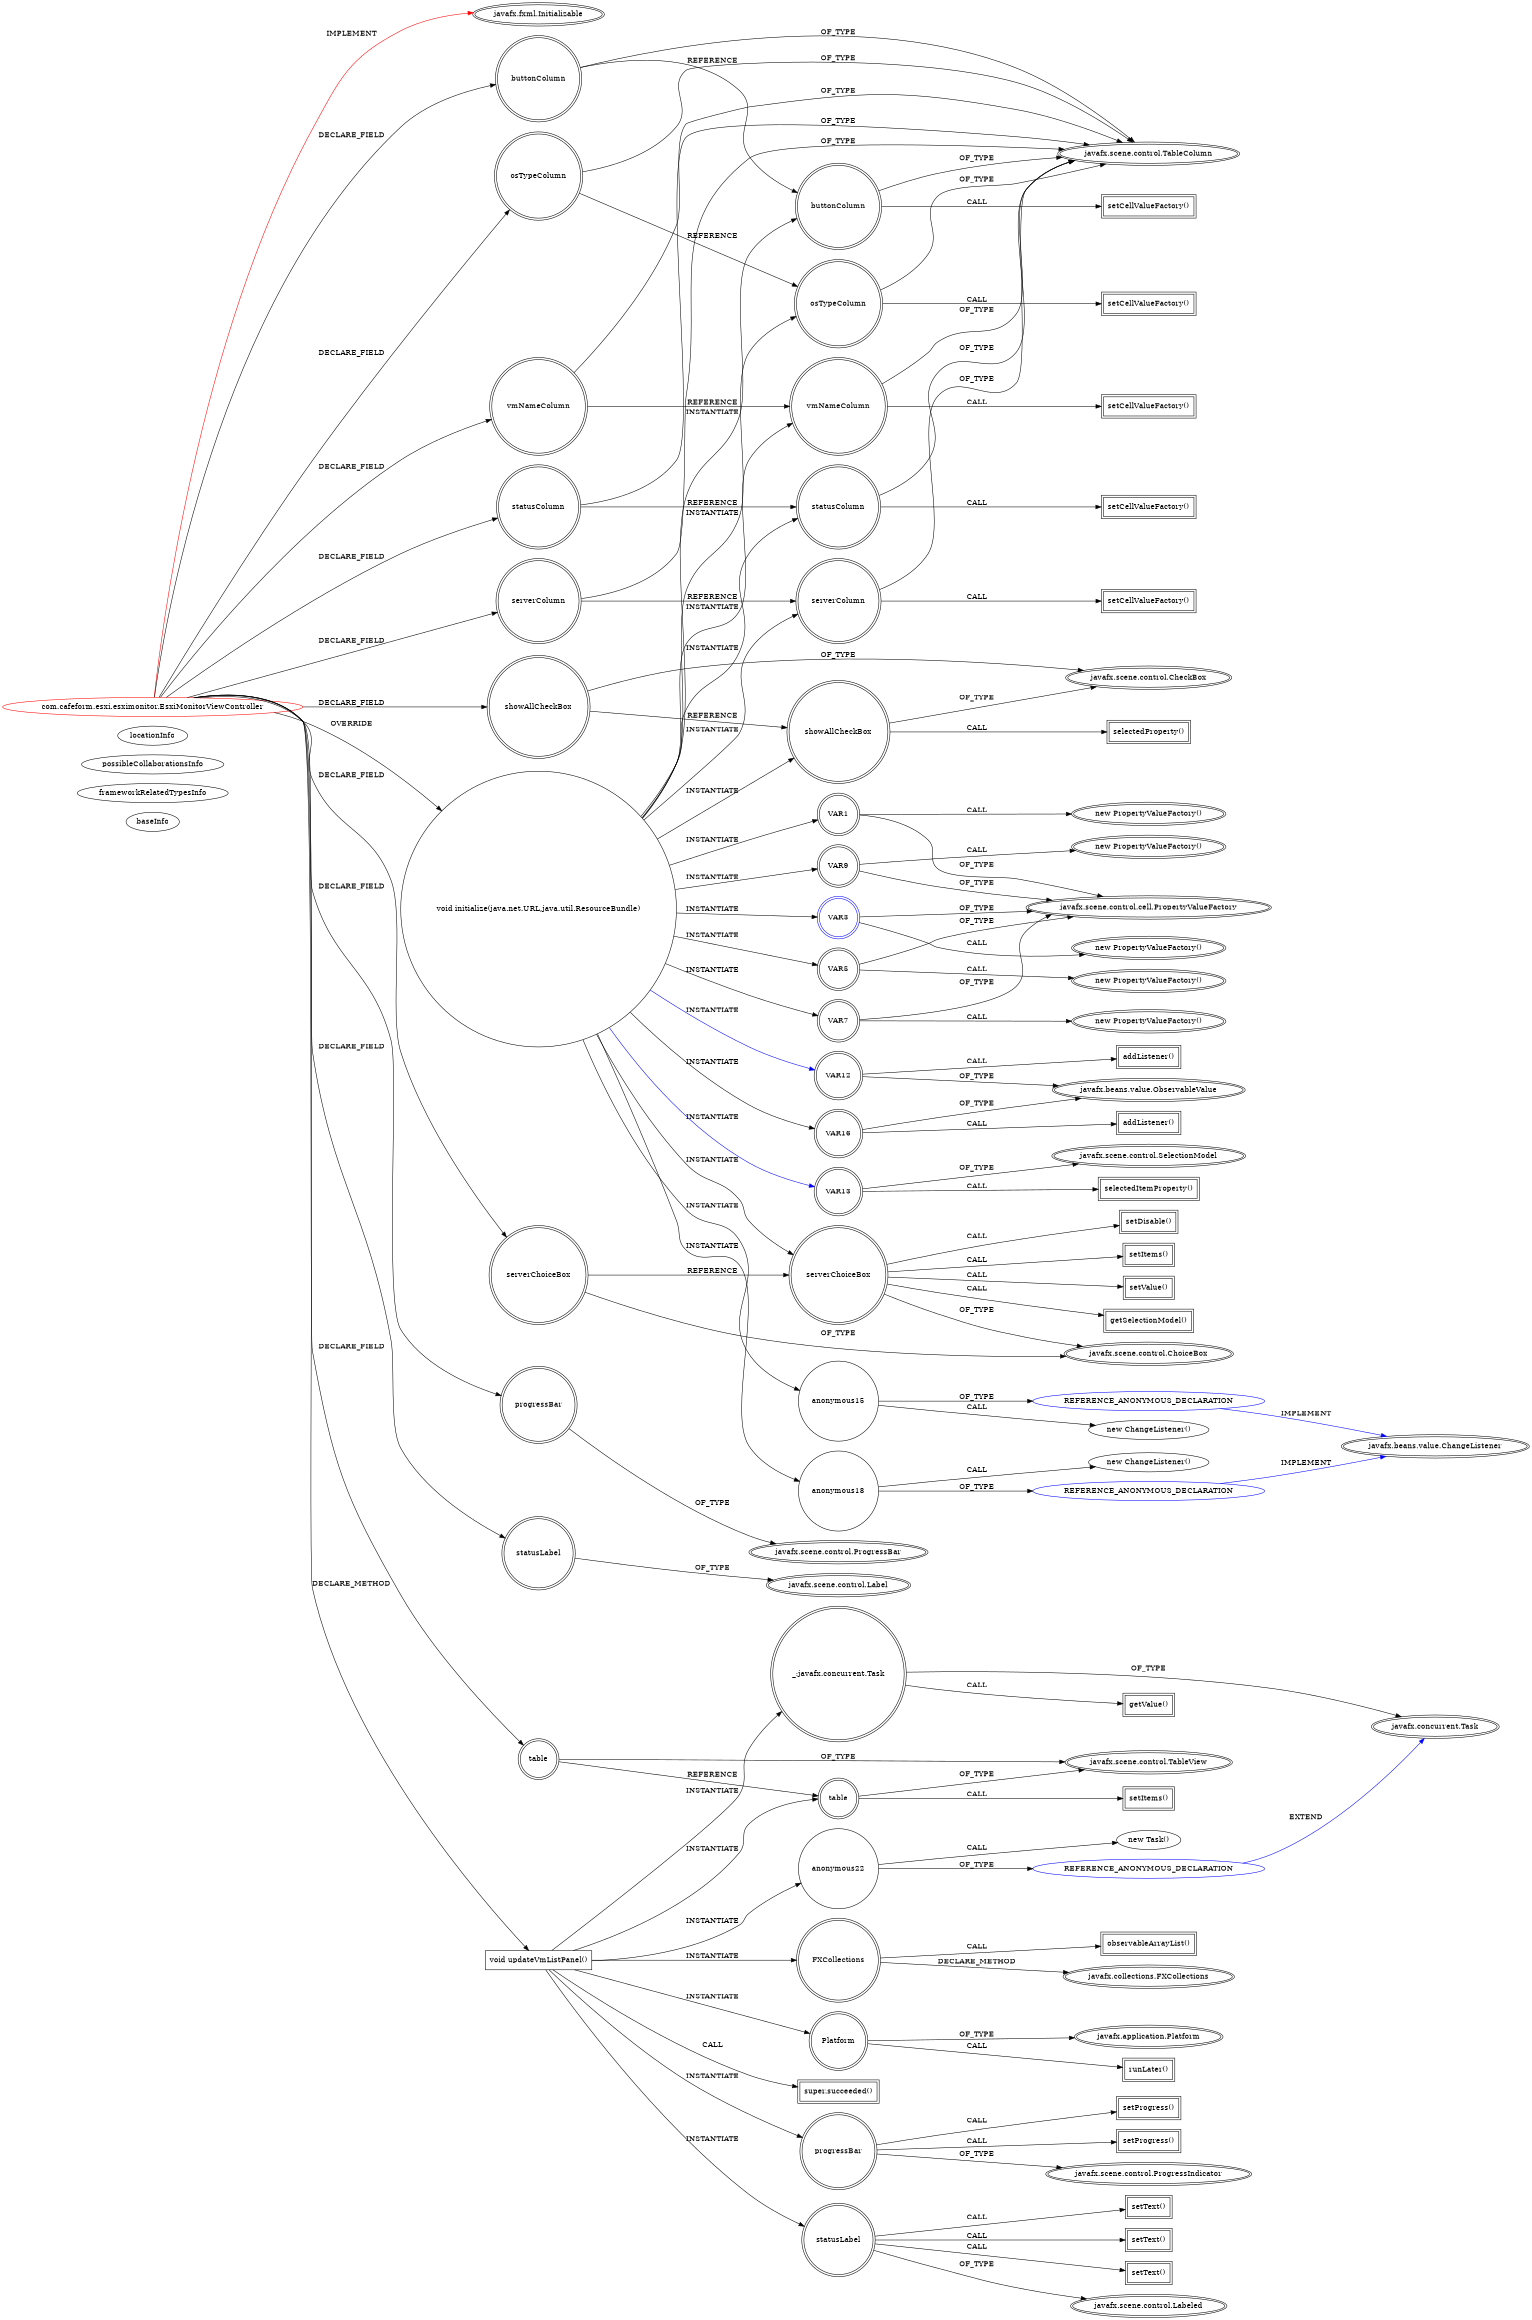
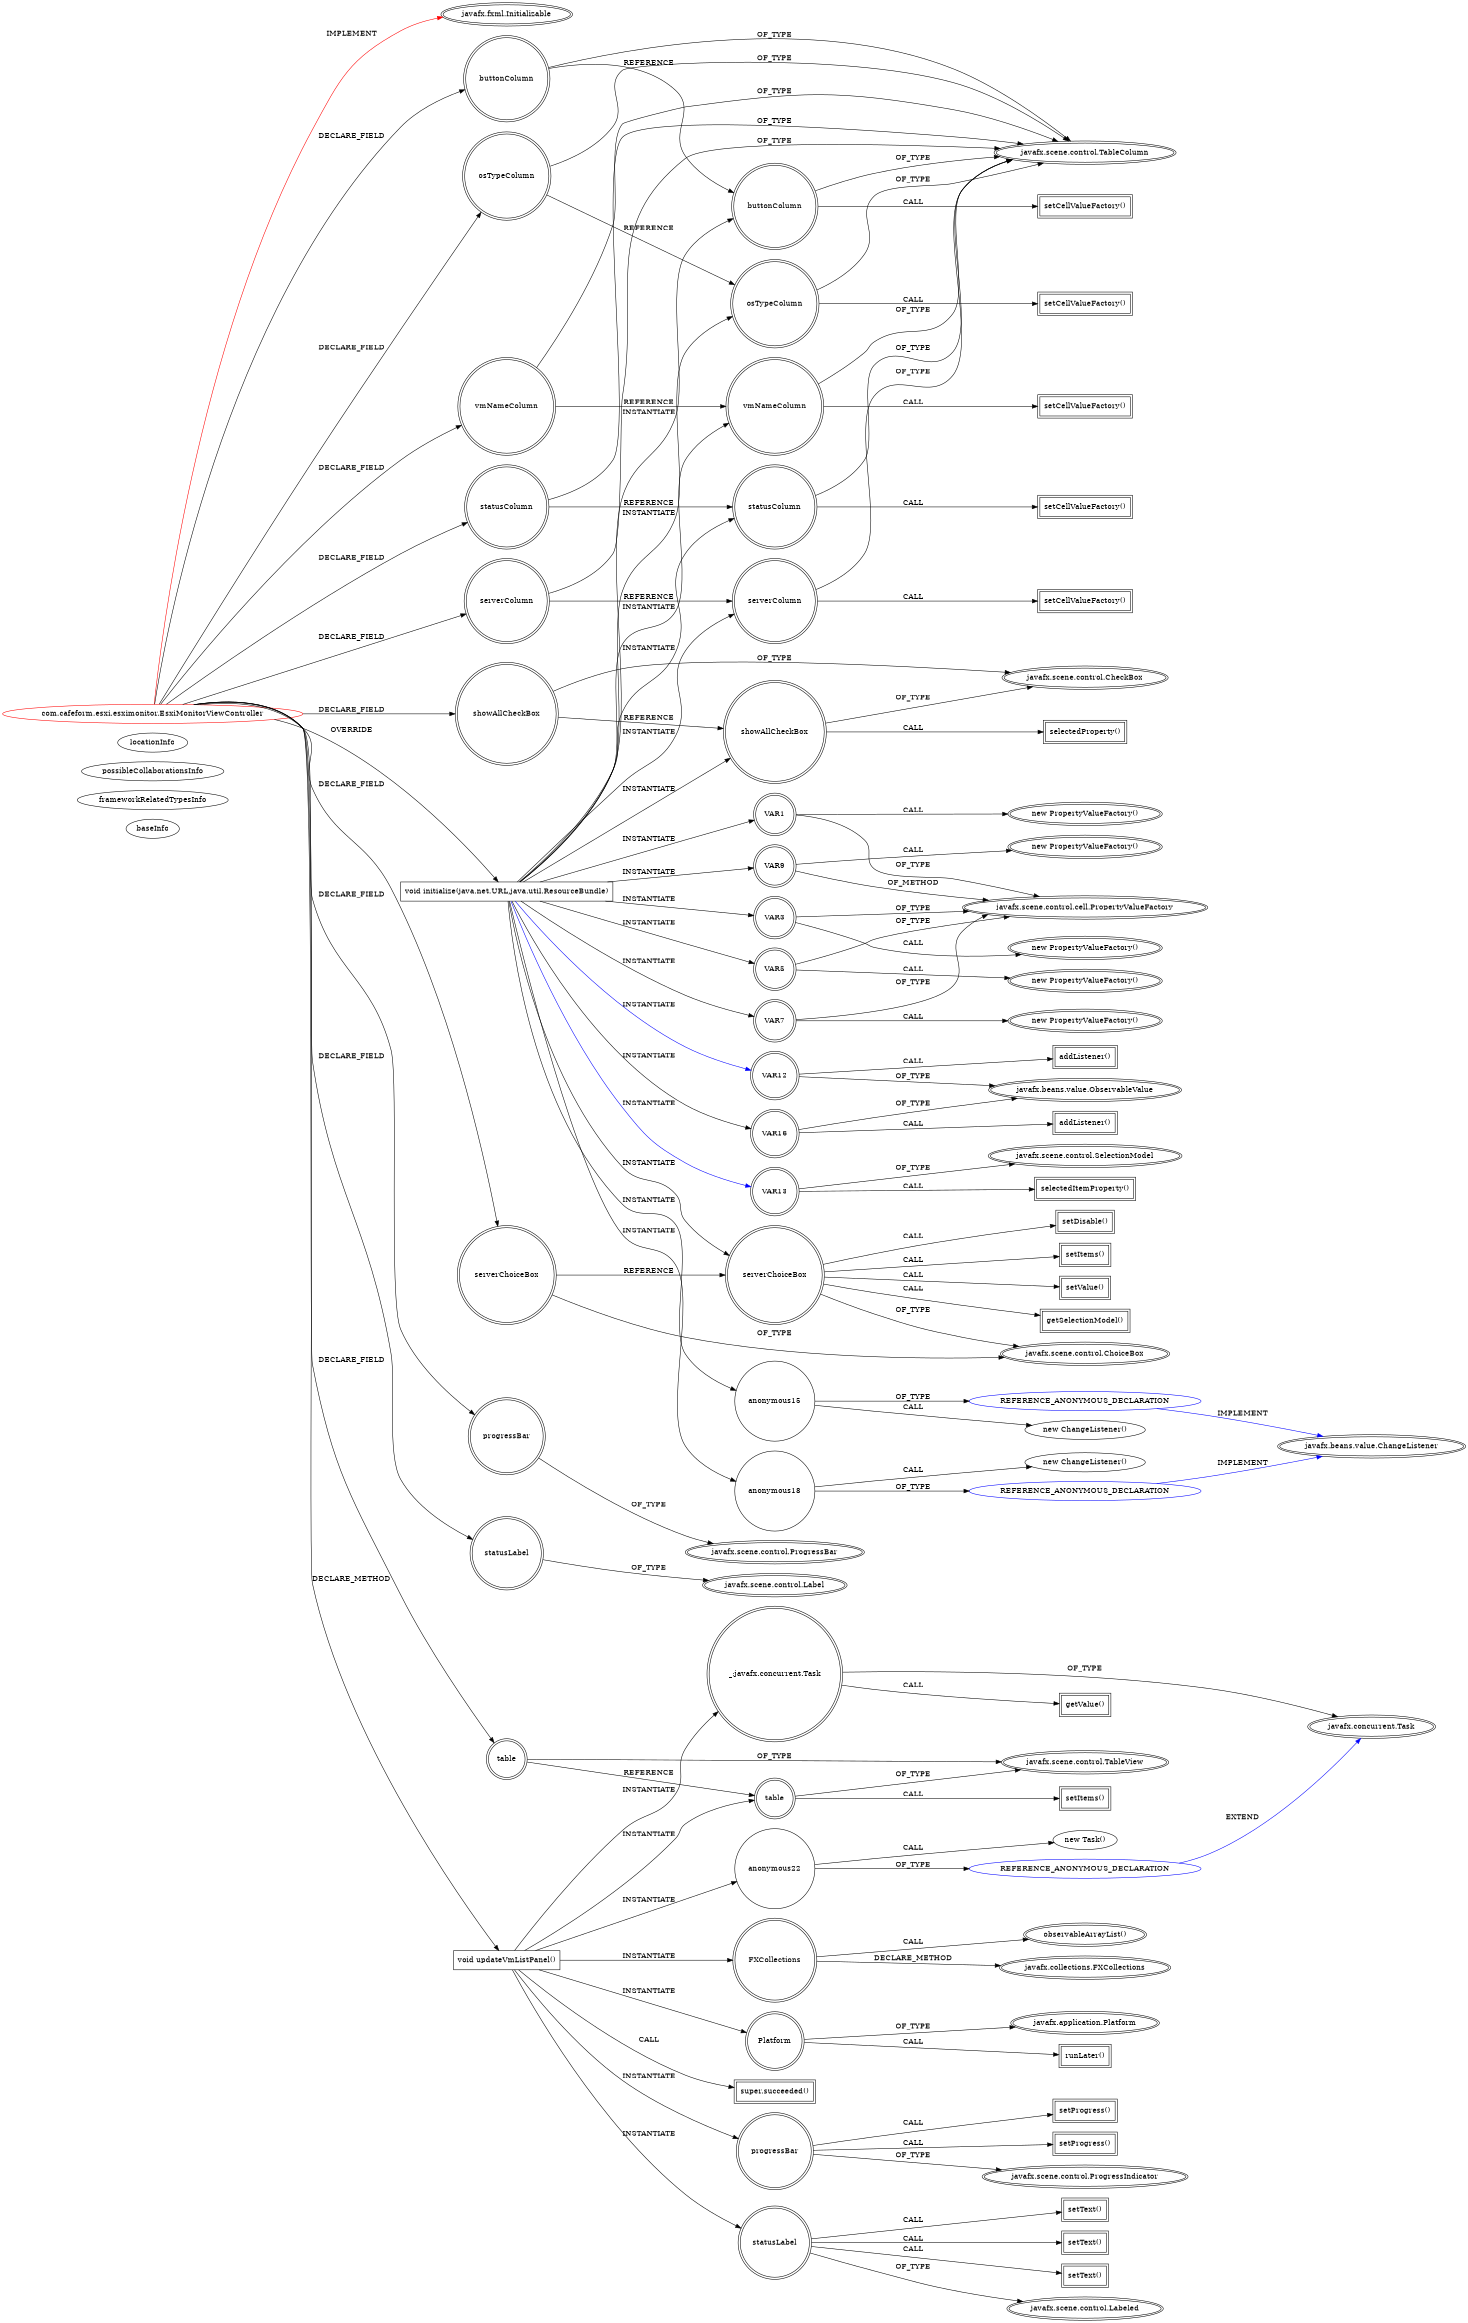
(977, 883) -> (913, 883)
(539, 909) -> (507, 892)
(838, 918) -> (775, 918)
(1149, 1944) -> (1085, 1935)
